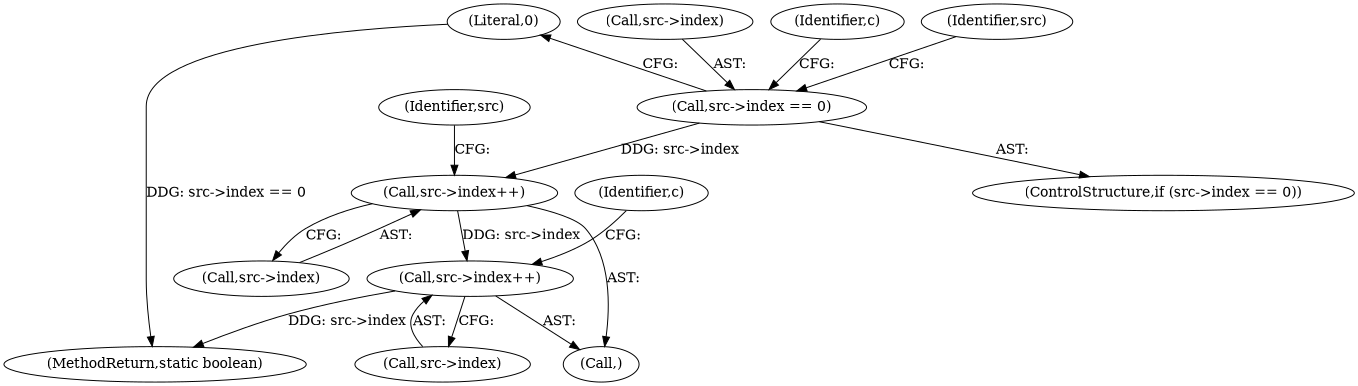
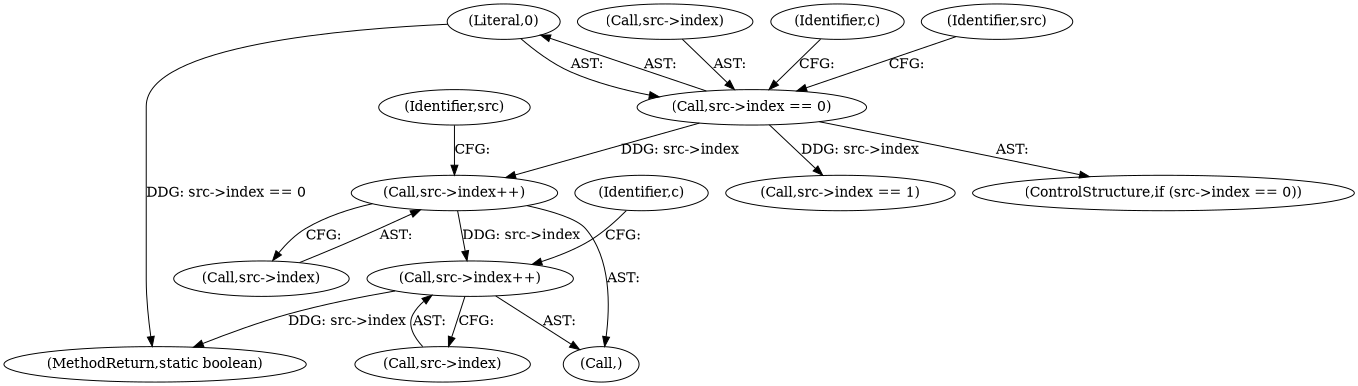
(663, 64) -> (663, 64)
none -> (581, 76)
none -> (840, 193)
